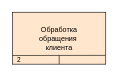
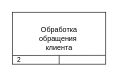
(59, 38) -> (59, 38)
